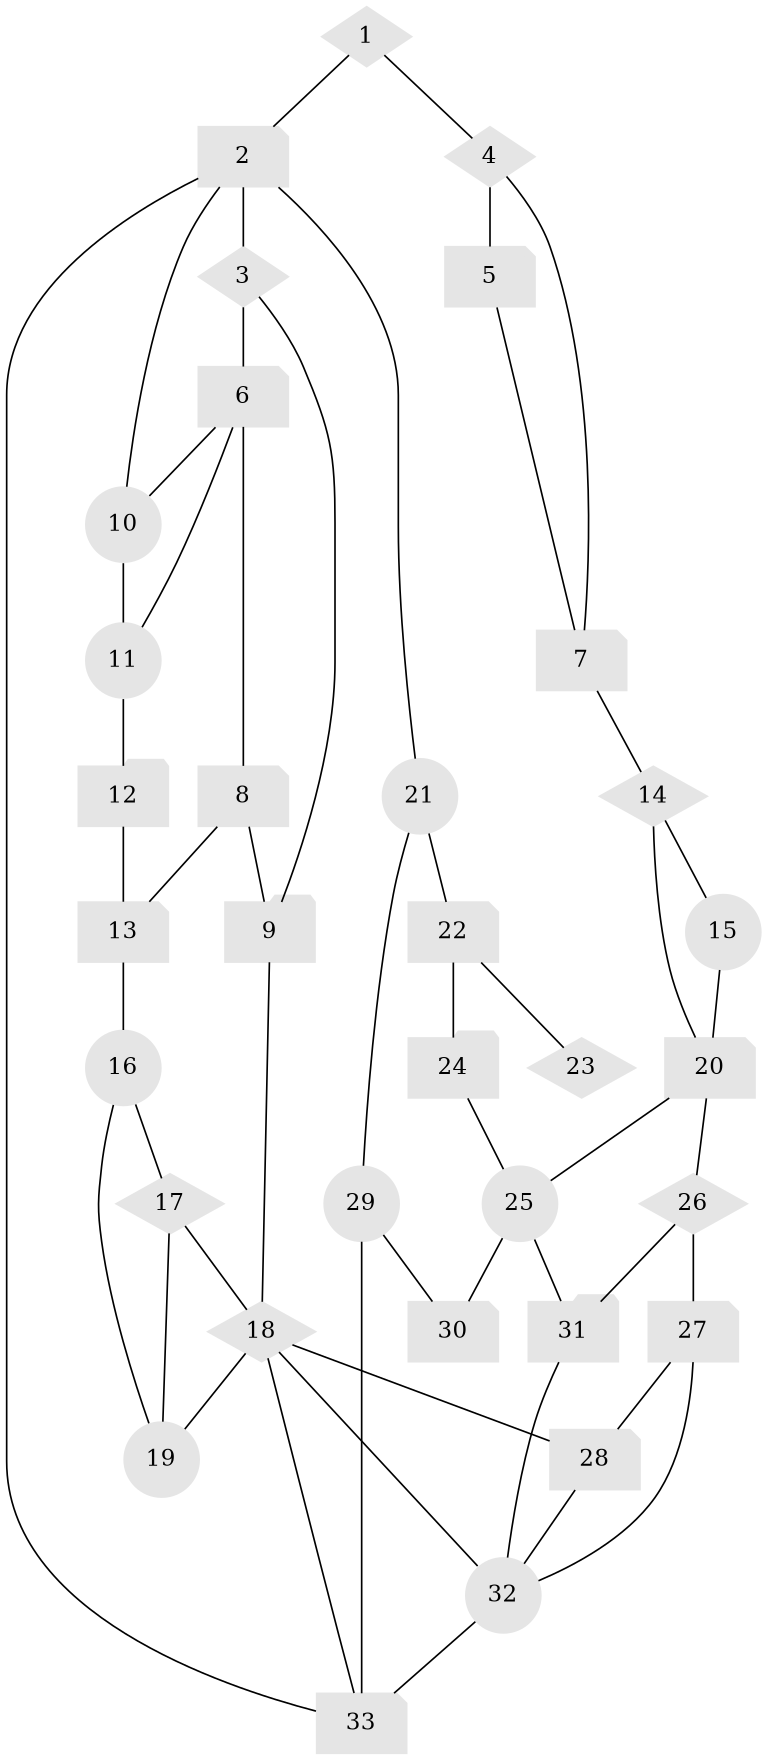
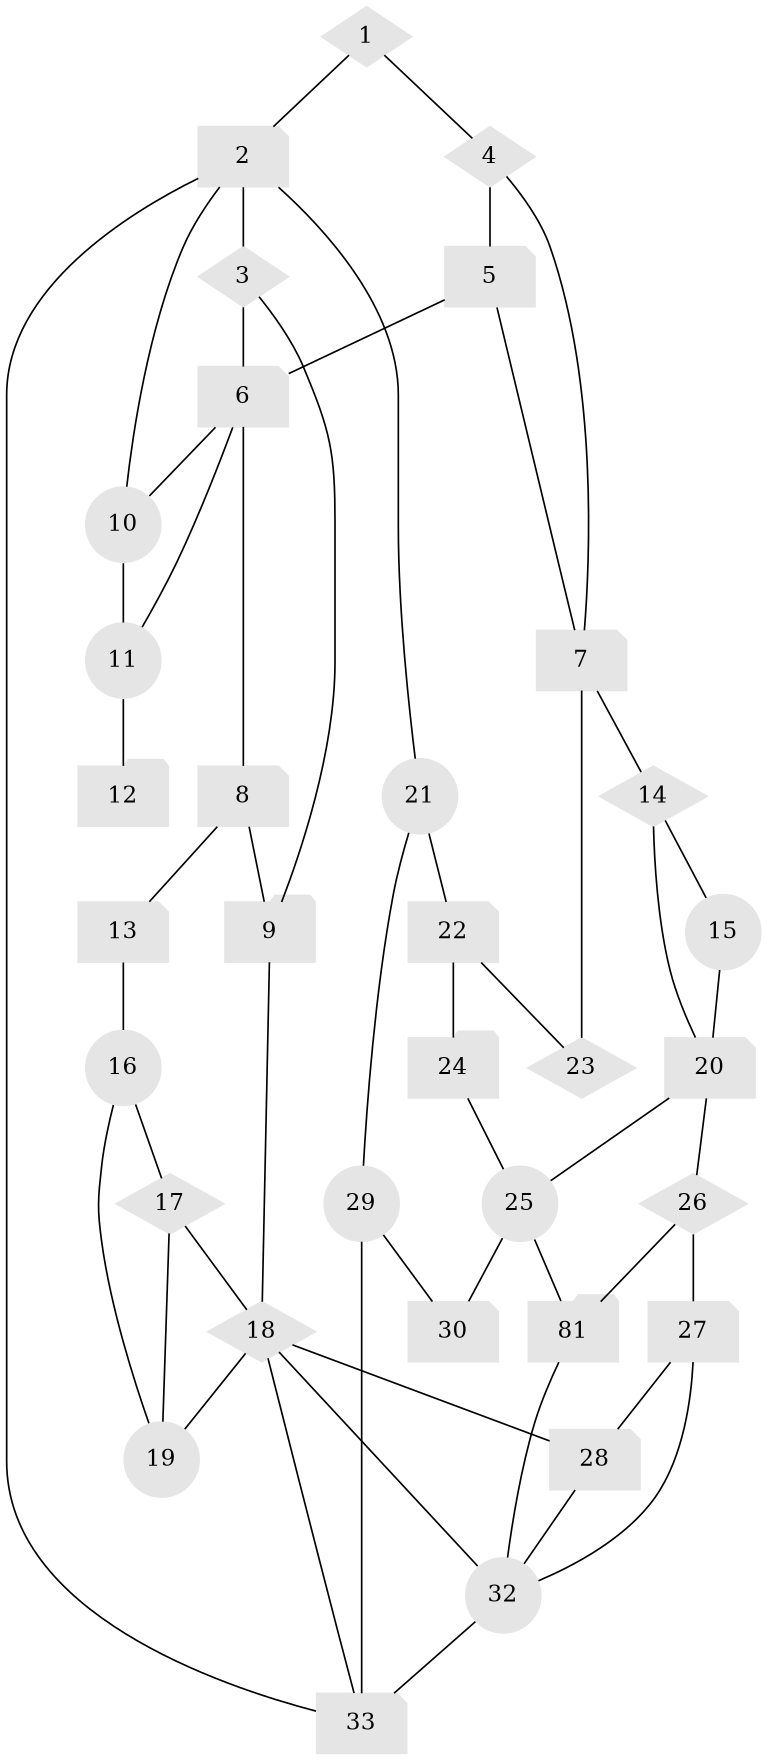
none -> (367, 337)
(123, 864) -> none
none -> (582, 864)
(573, 1332) -> (573, 1332)
